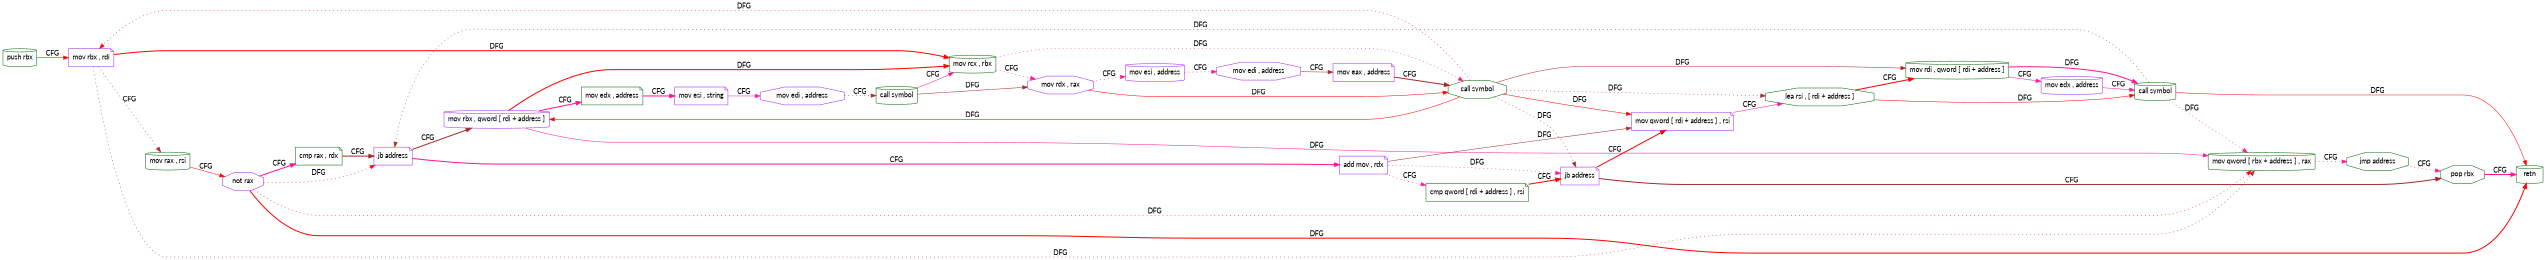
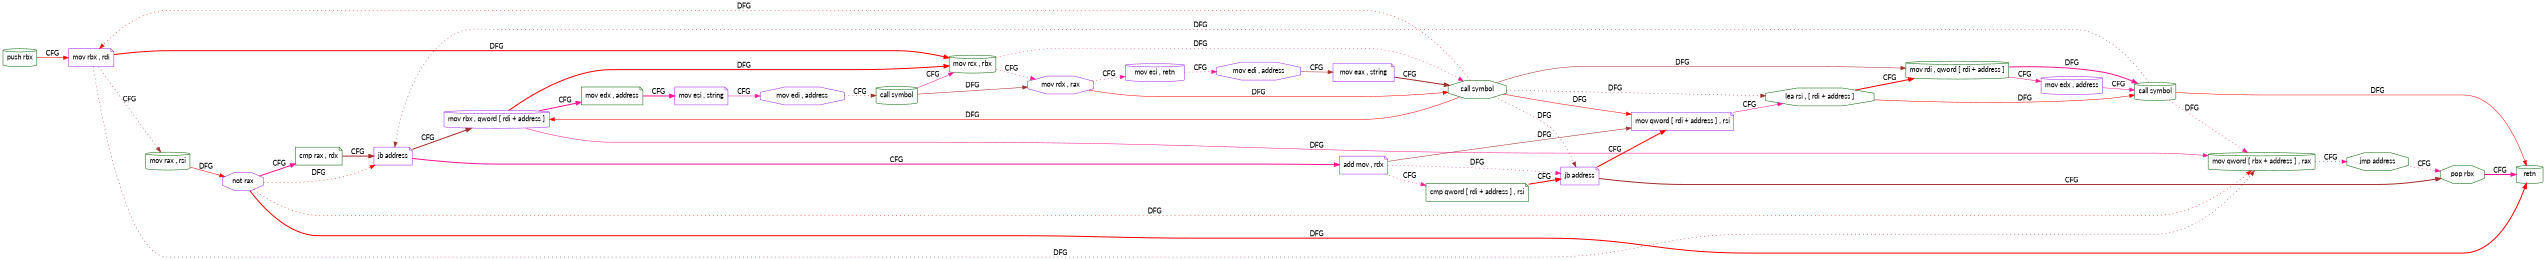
(1155, 73) -> (1155, 73)
(1364, 73) -> (1364, 73)
(206, 167) -> (206, 167)
